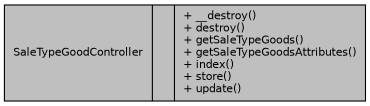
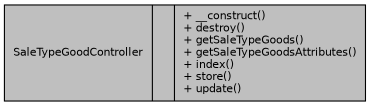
(220, 16) -> (225, 16)
